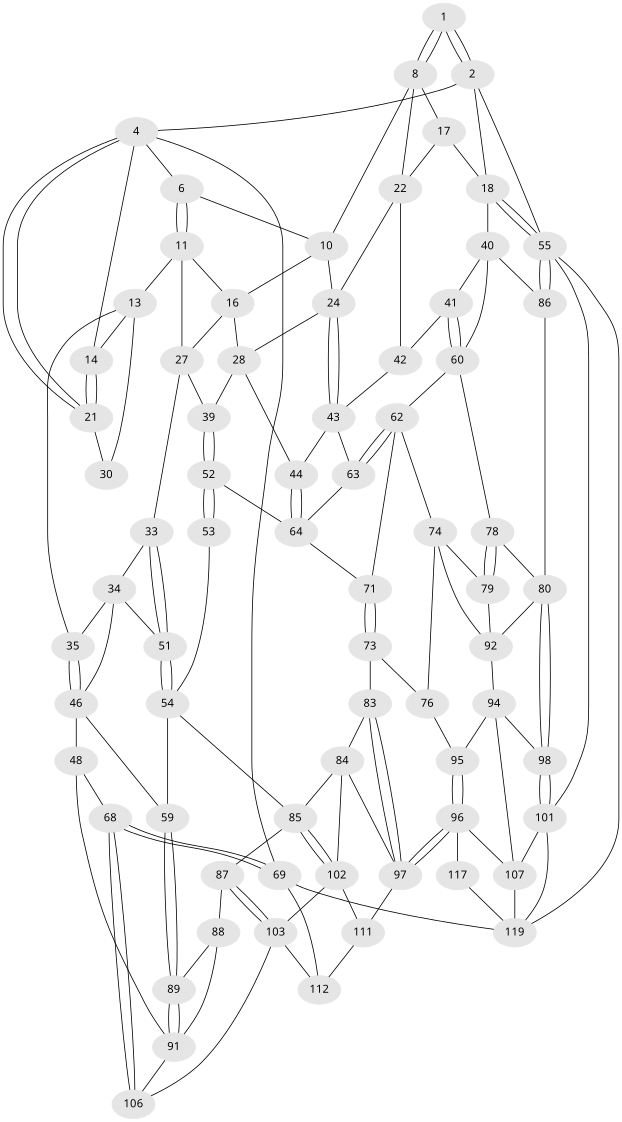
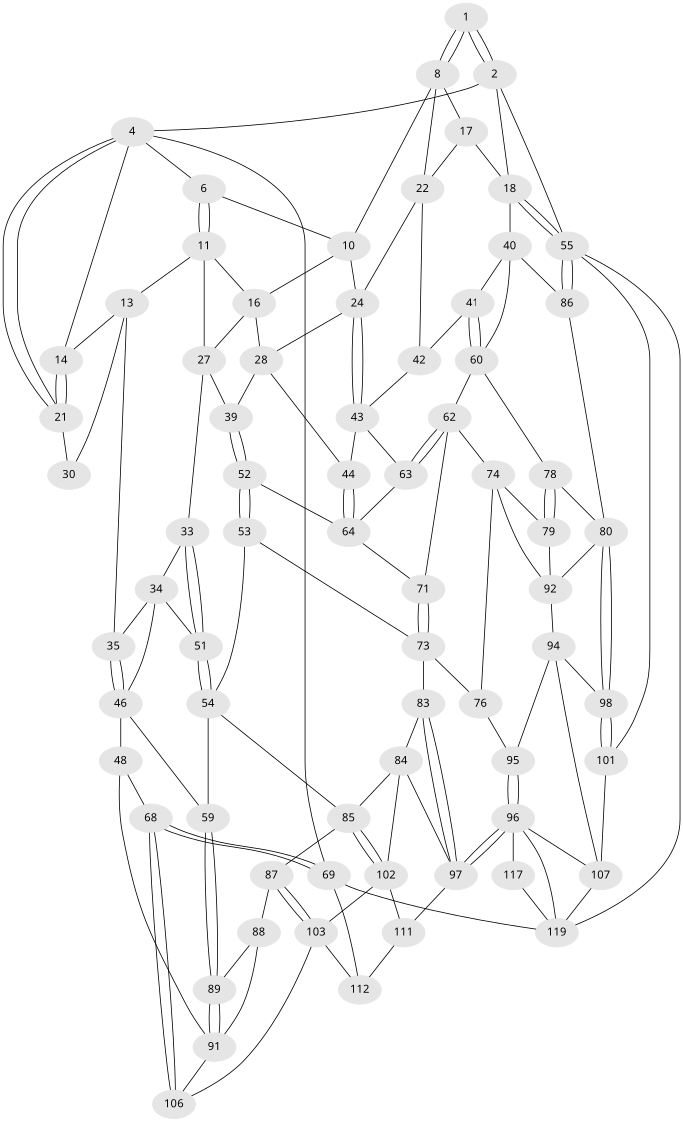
none -> (334, 589)
(546, 879) -> (546, 872)
